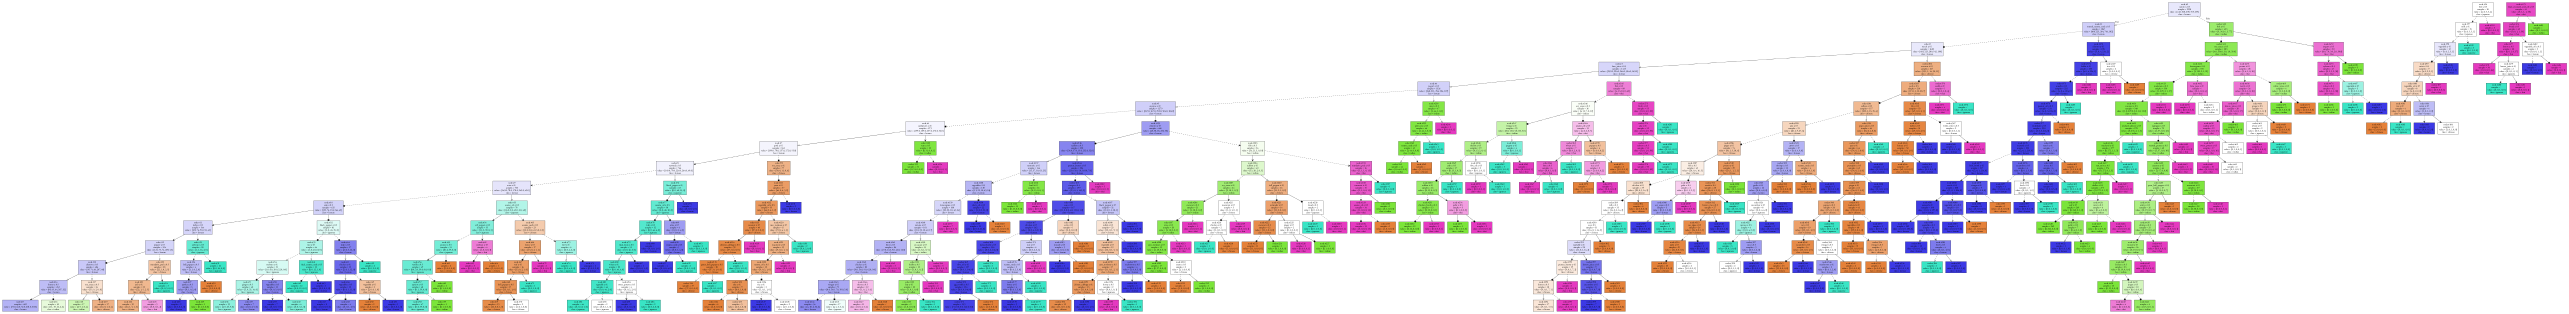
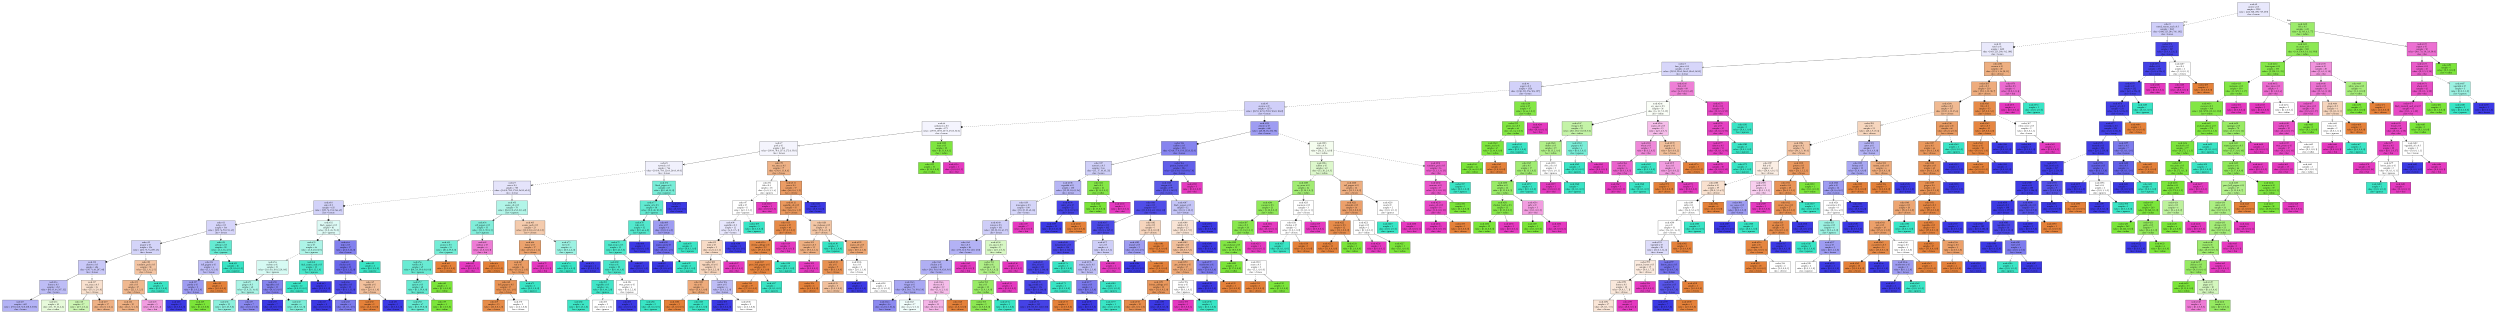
none -> (2416, 98)
none -> (773, 177)
(1482, 226) -> (1556, 226)
(771, 257) -> (838, 237)
